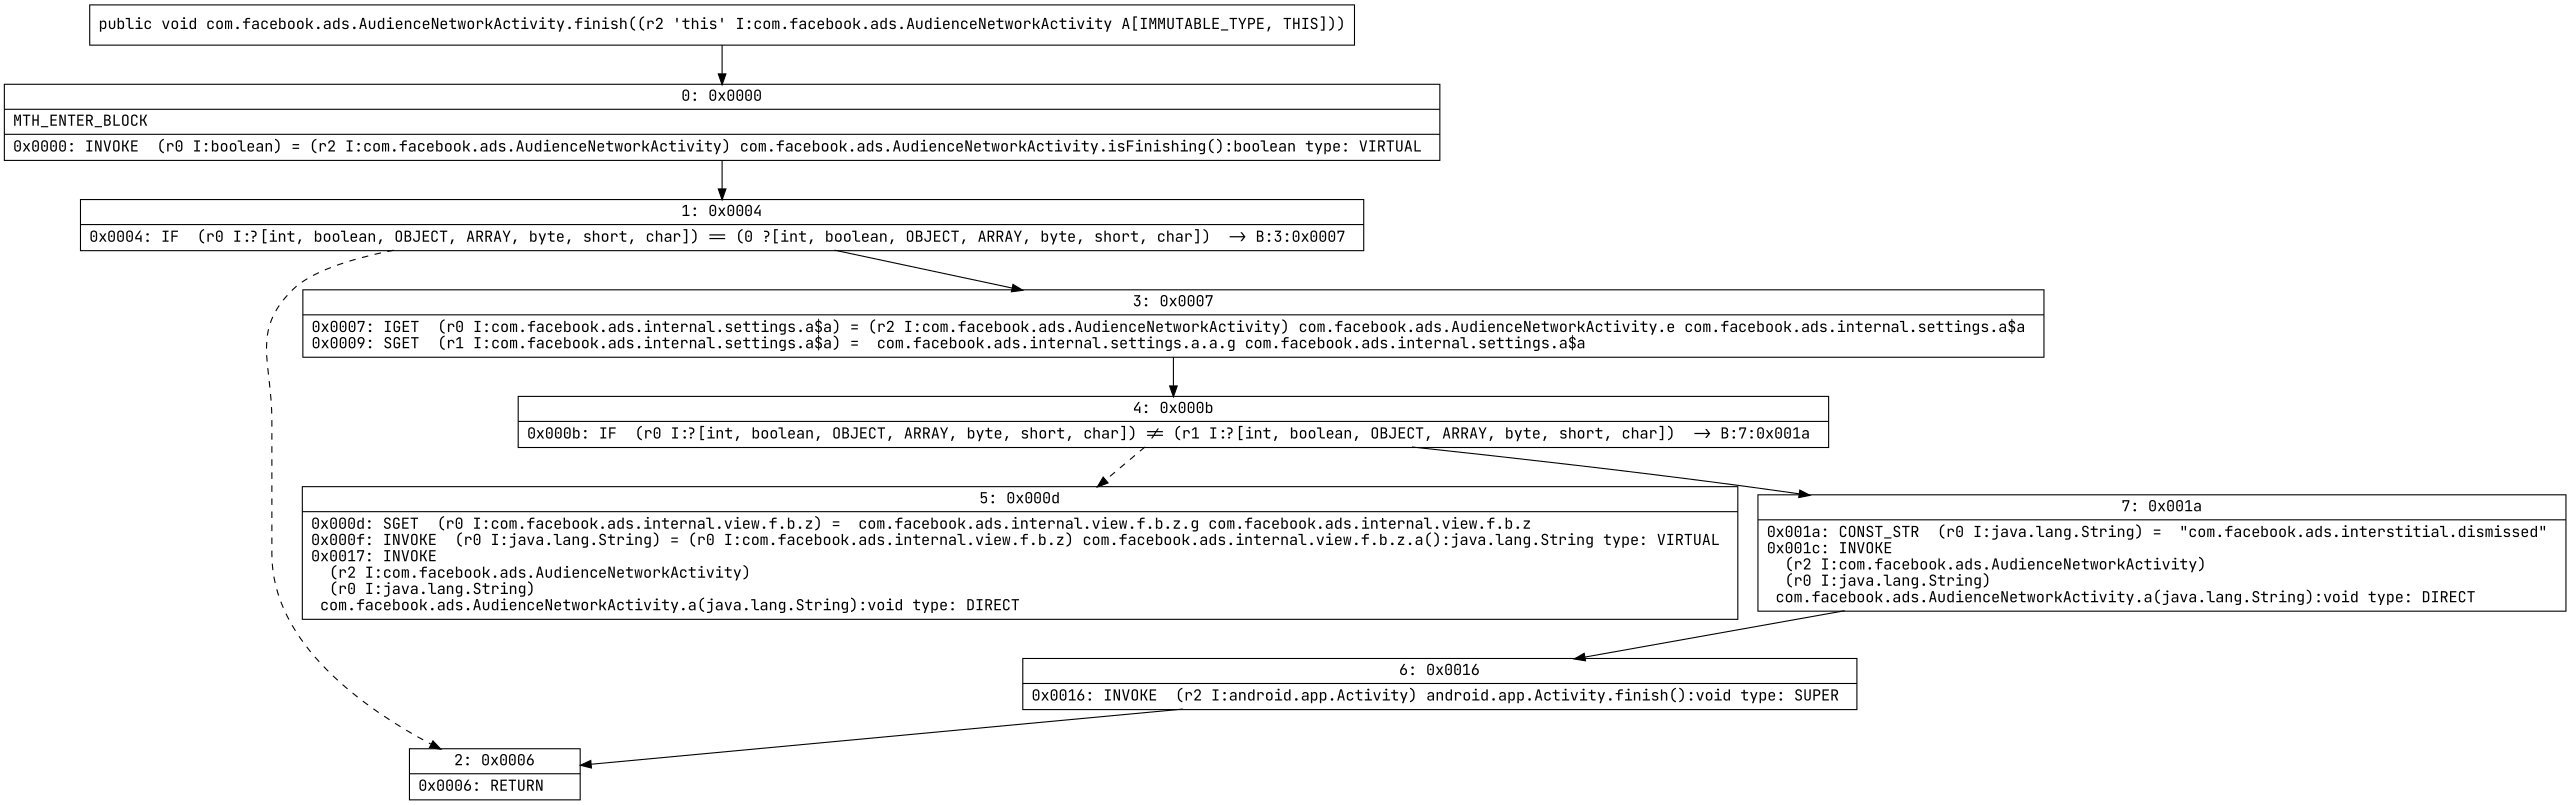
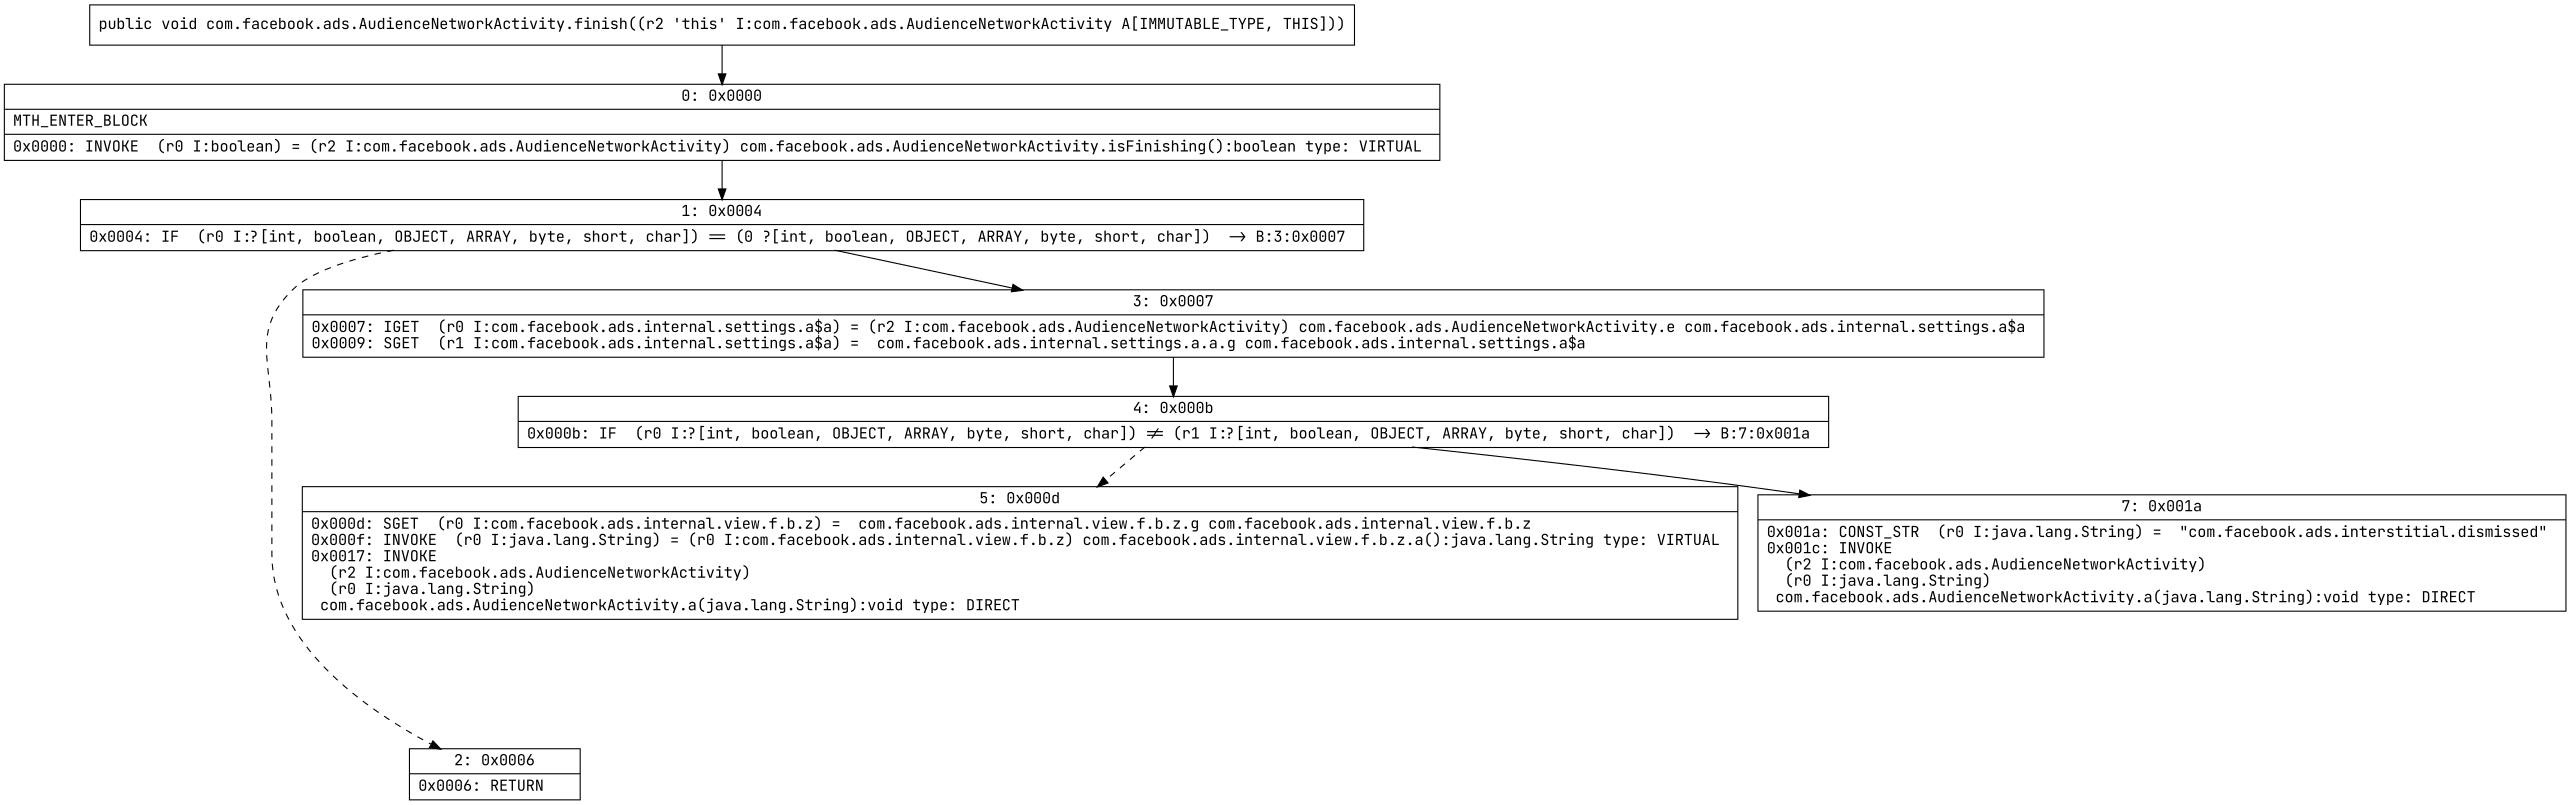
(1440, 684) -> none
